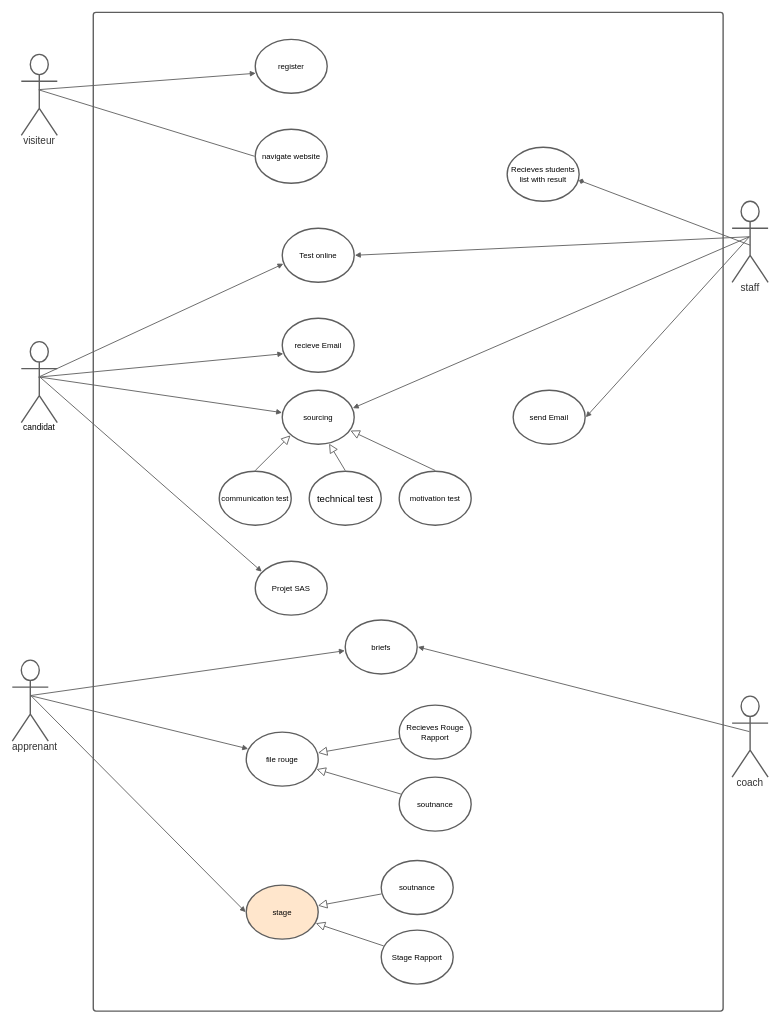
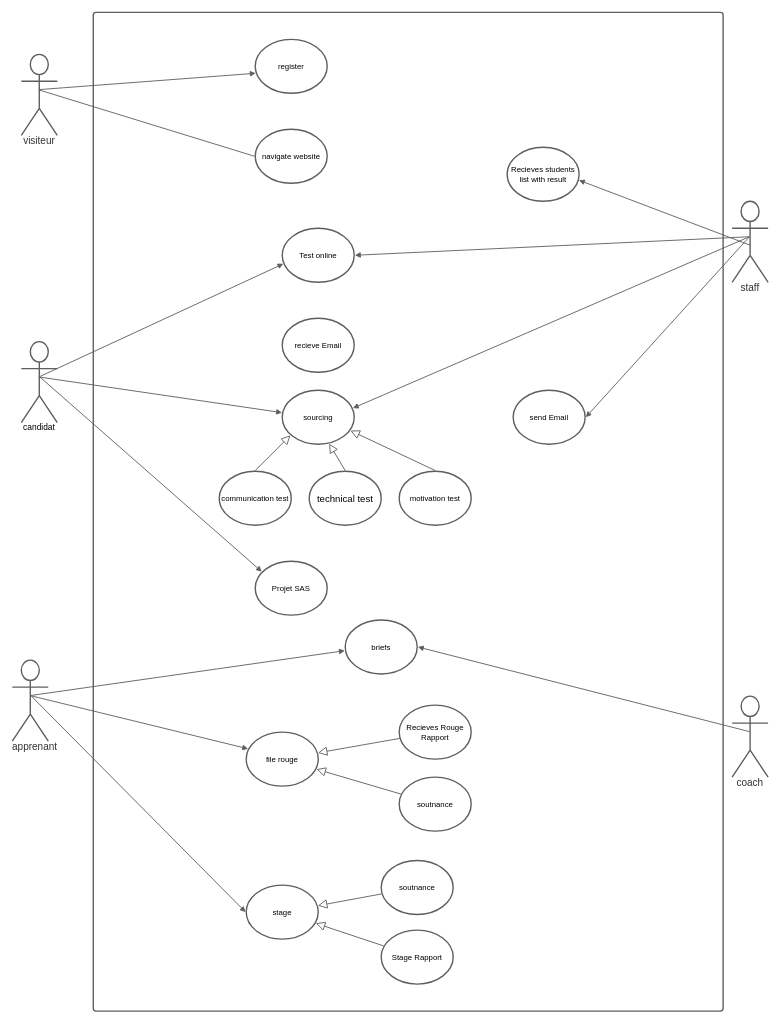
(585, 182) -> (585, 183)
(162, 365) -> none
(282, 912) -> (282, 912)
